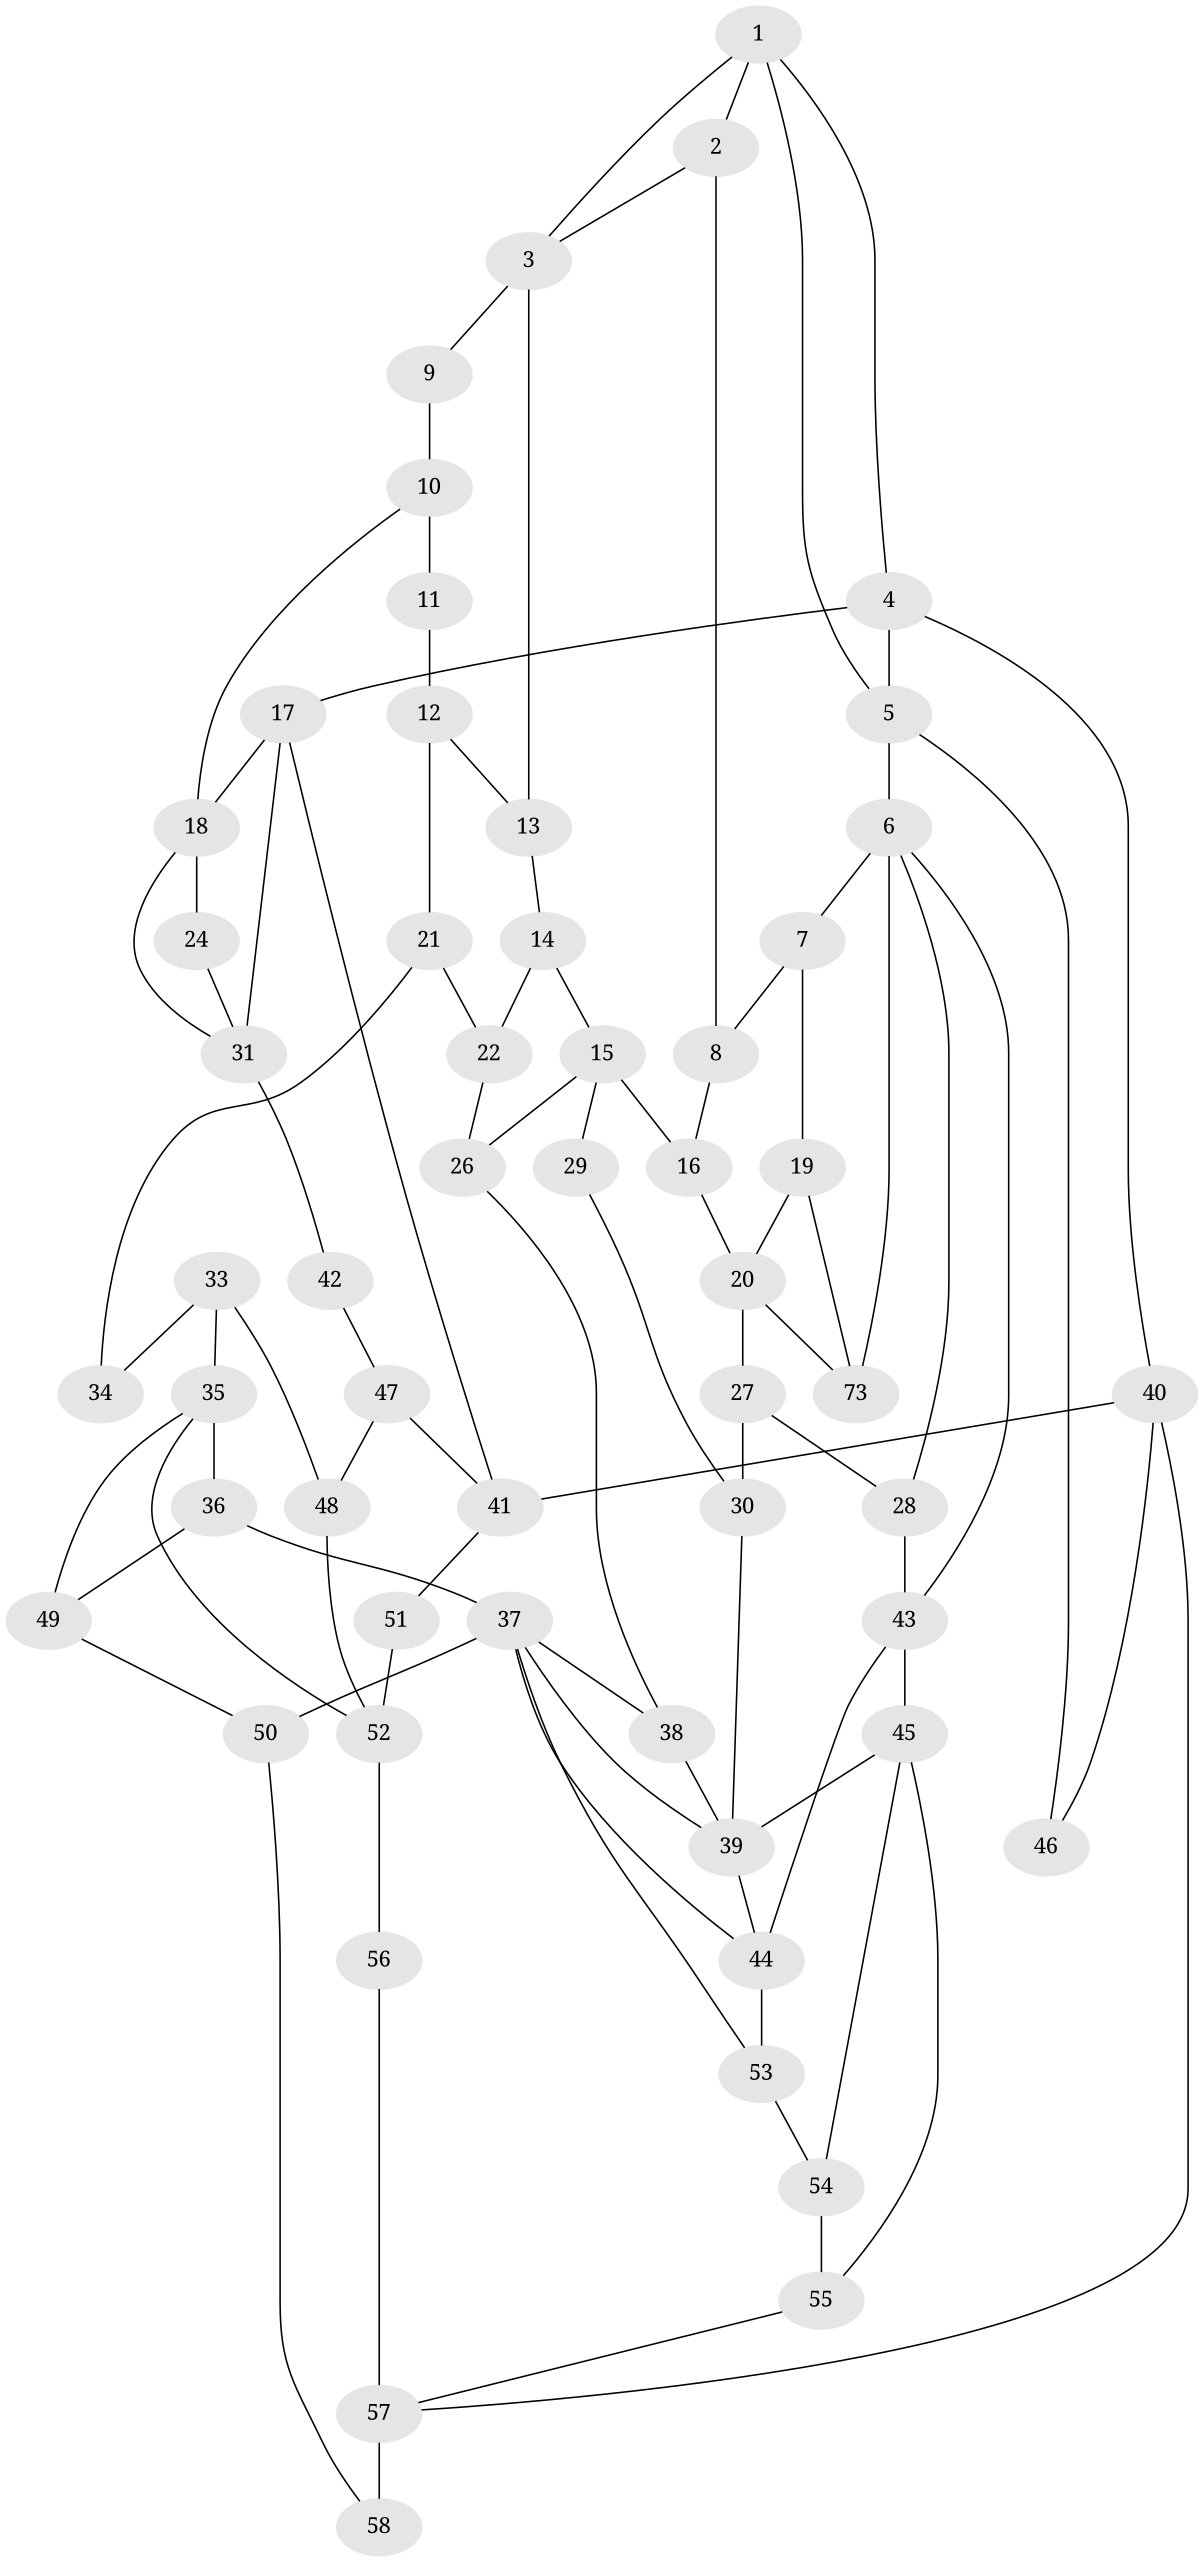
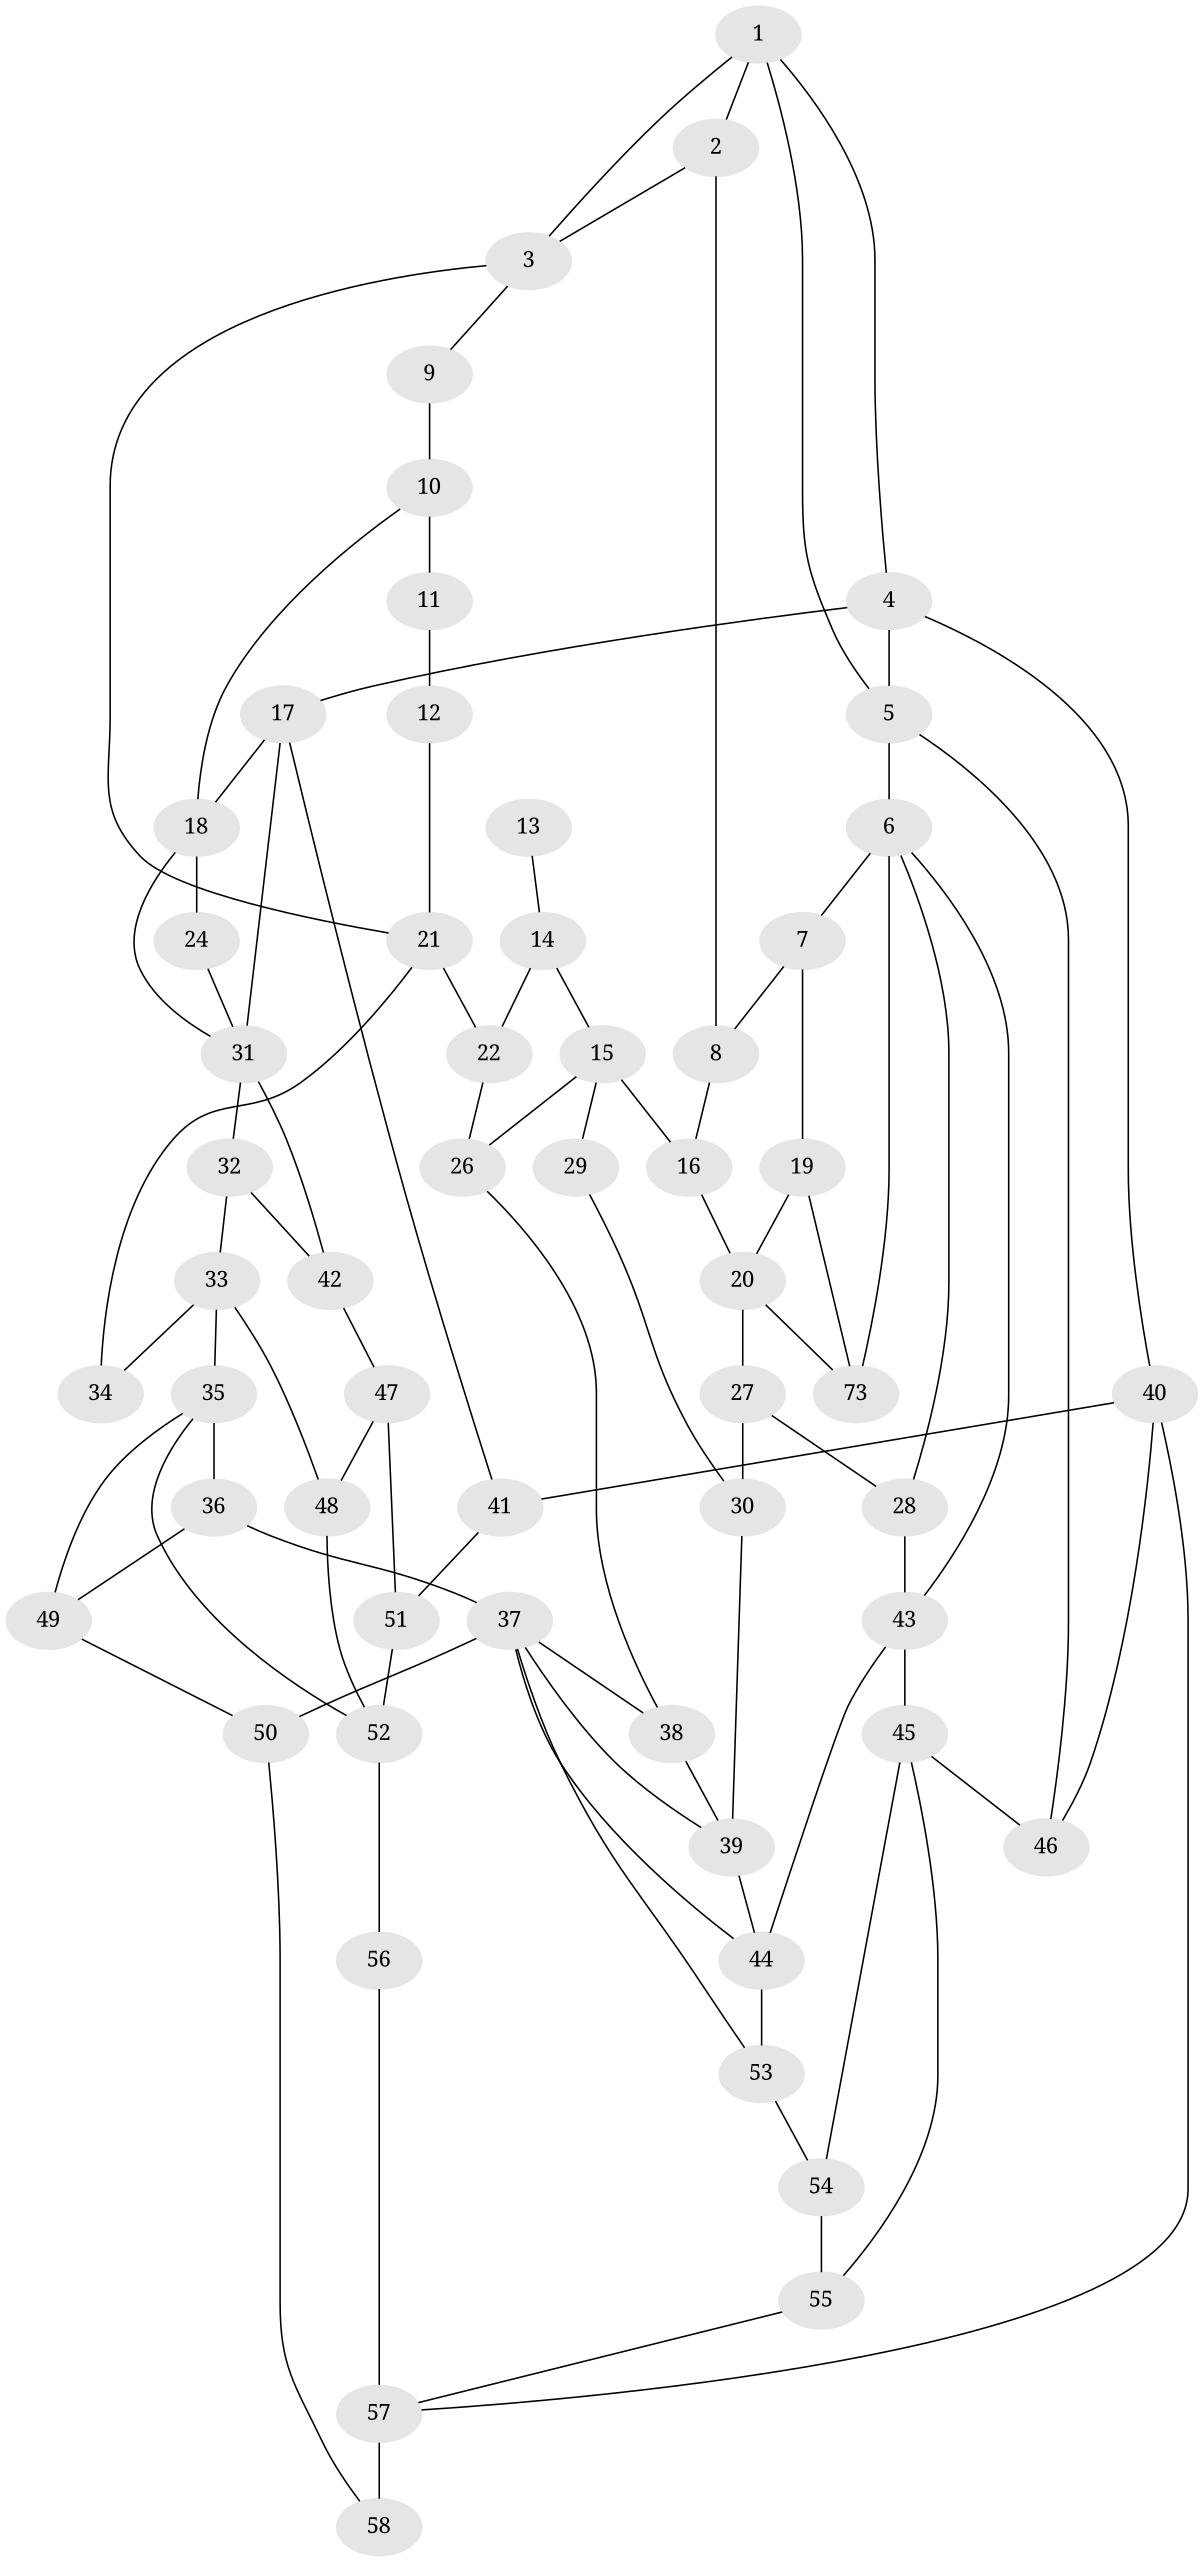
(529, 544) -> (110, 570)
(479, 771) -> none
none -> (230, 1168)
(444, 1451) -> (392, 1507)
(832, 1782) -> (976, 1791)
